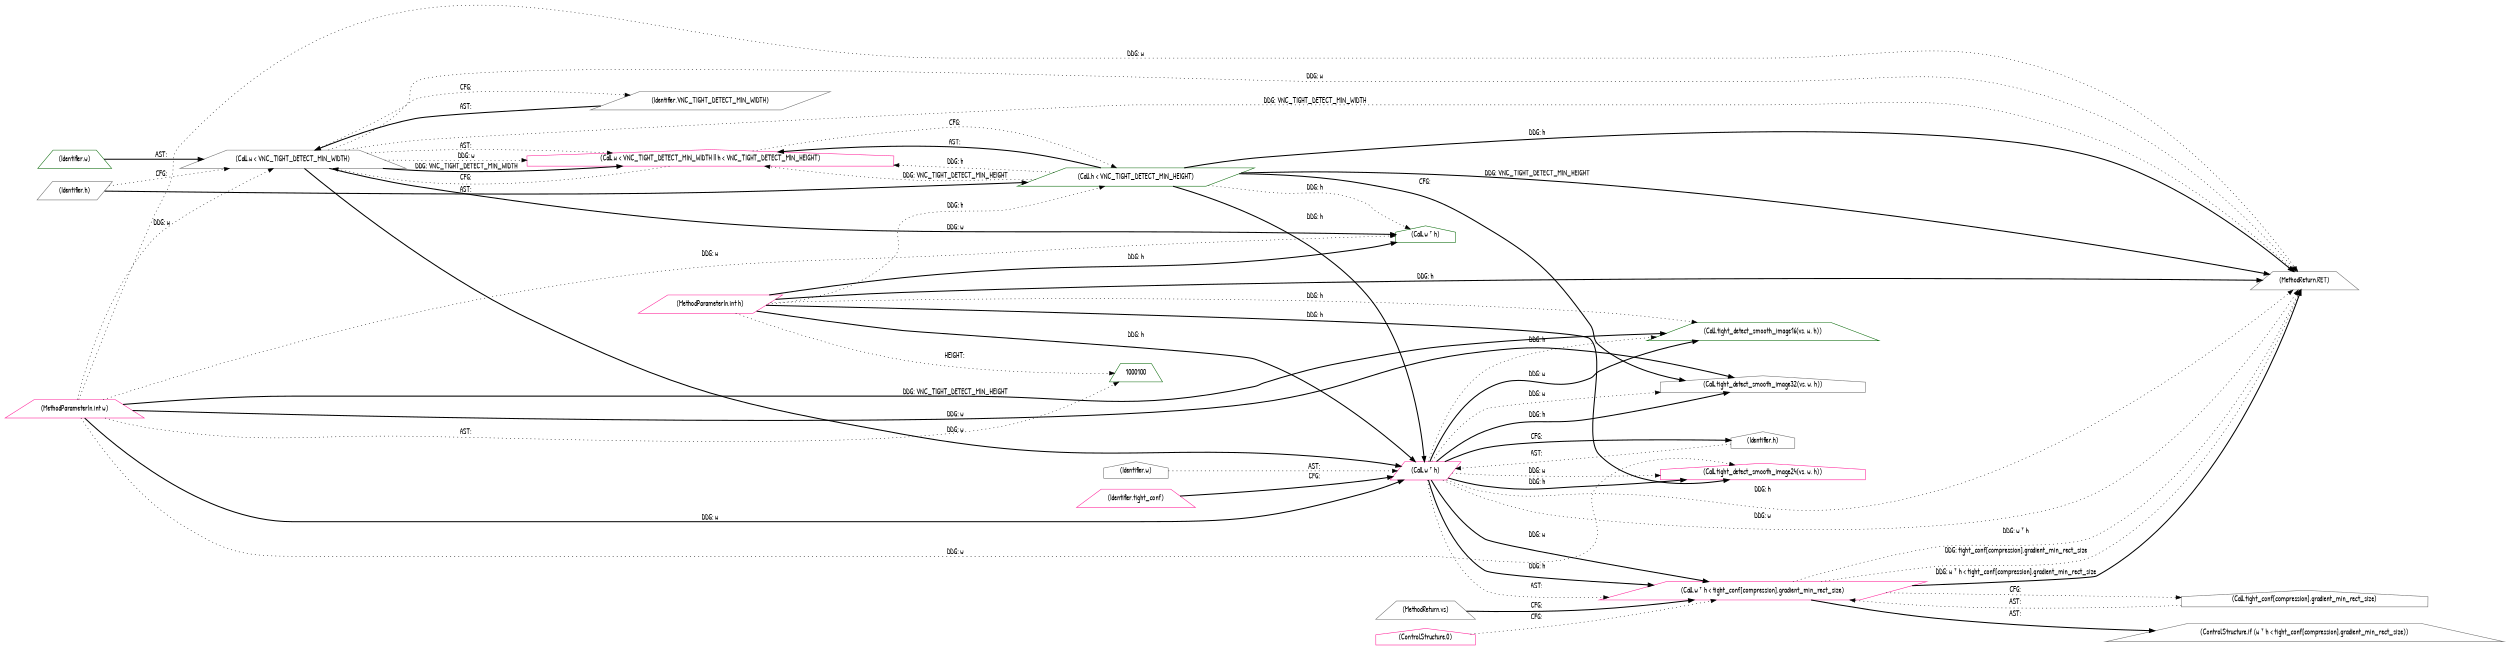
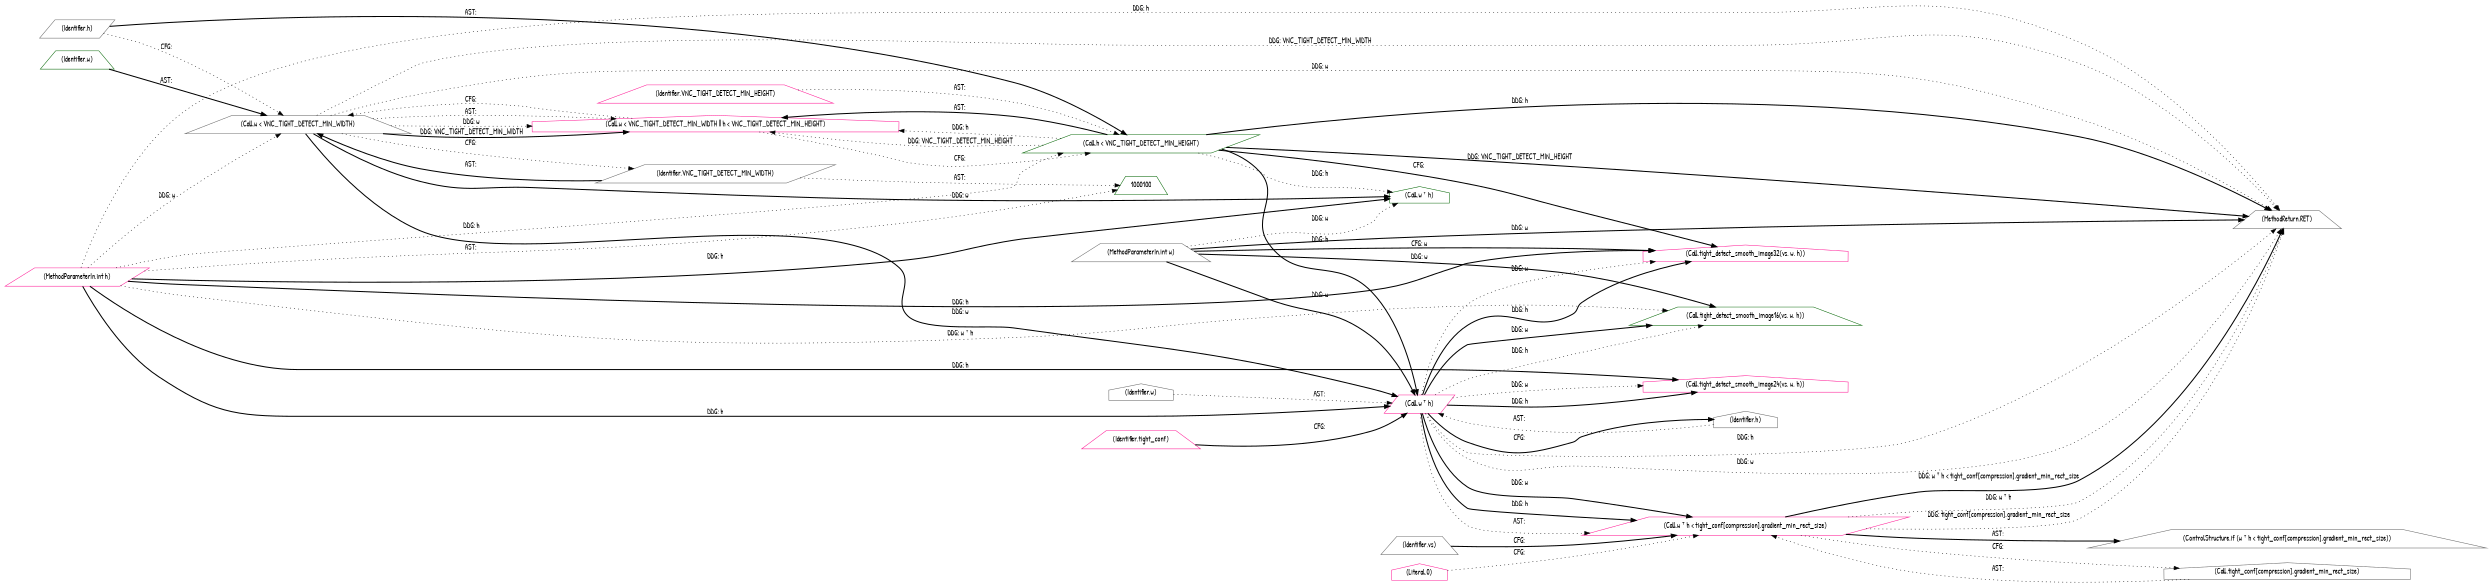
(1116, 58) -> (1714, 228)
none -> (716, 94)
(144, 251) -> (178, 196)
(1516, 280) -> (1162, 13)
(1315, 296) -> (961, 334)
none -> (891, 306)
(956, 356) -> (472, 248)
(1763, 385) -> (1746, 254)
(956, 392) -> (1420, 257)
(75, 409) -> (1141, 253)
(956, 415) -> (1420, 244)
(613, 440) -> (957, 183)
(913, 556) -> none
(1426, 610) -> (1420, 545)
(1426, 638) -> (1420, 573)
